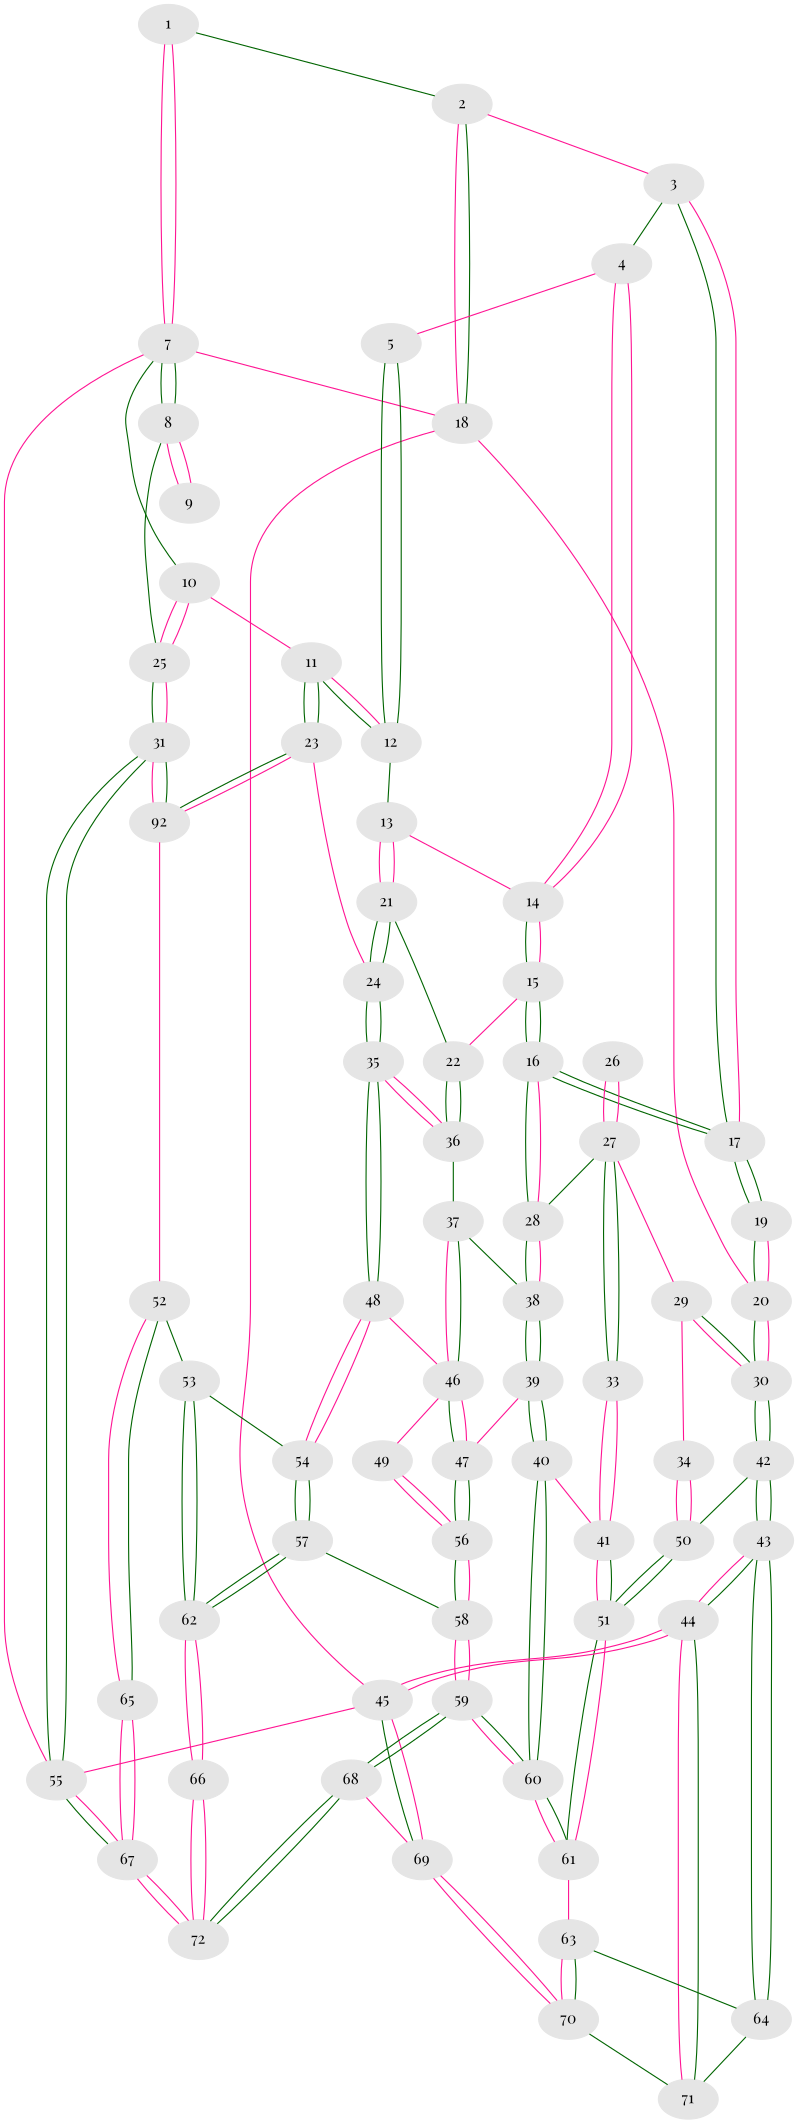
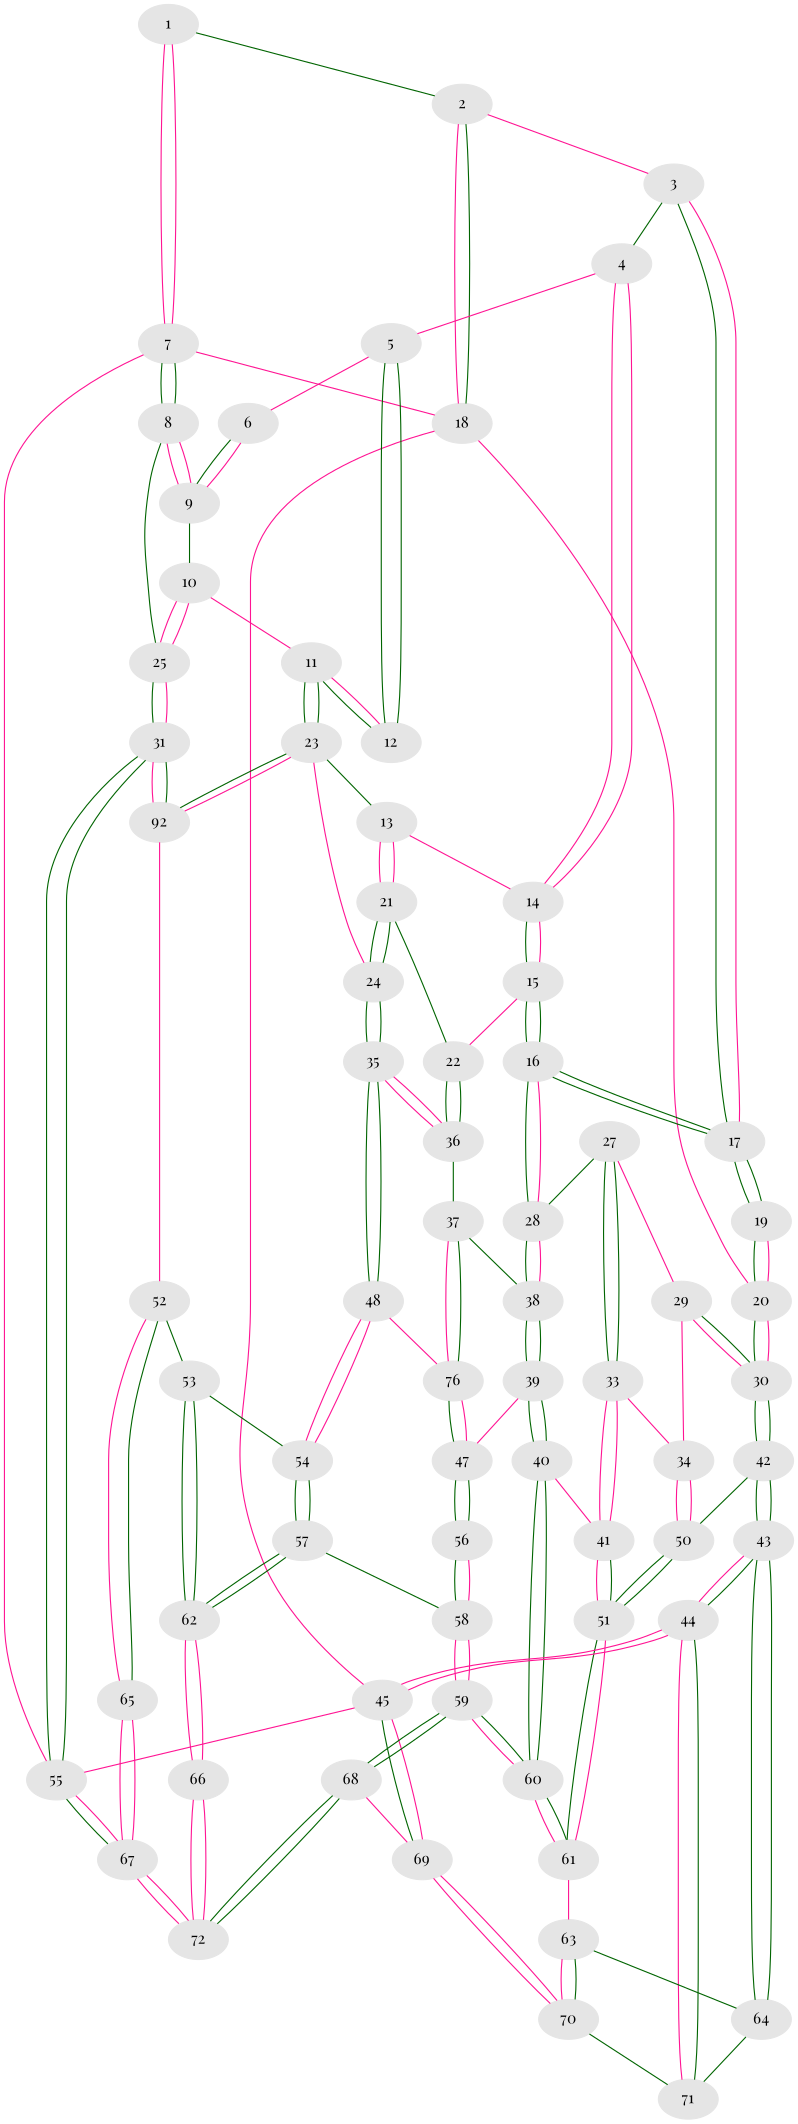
none -> (248, 423)
(131, 464) -> (190, 543)
(389, 783) -> (349, 782)
(613, 1062) -> none
(453, 1381) -> (453, 1381)
none -> (648, 1421)
(382, 1461) -> none
